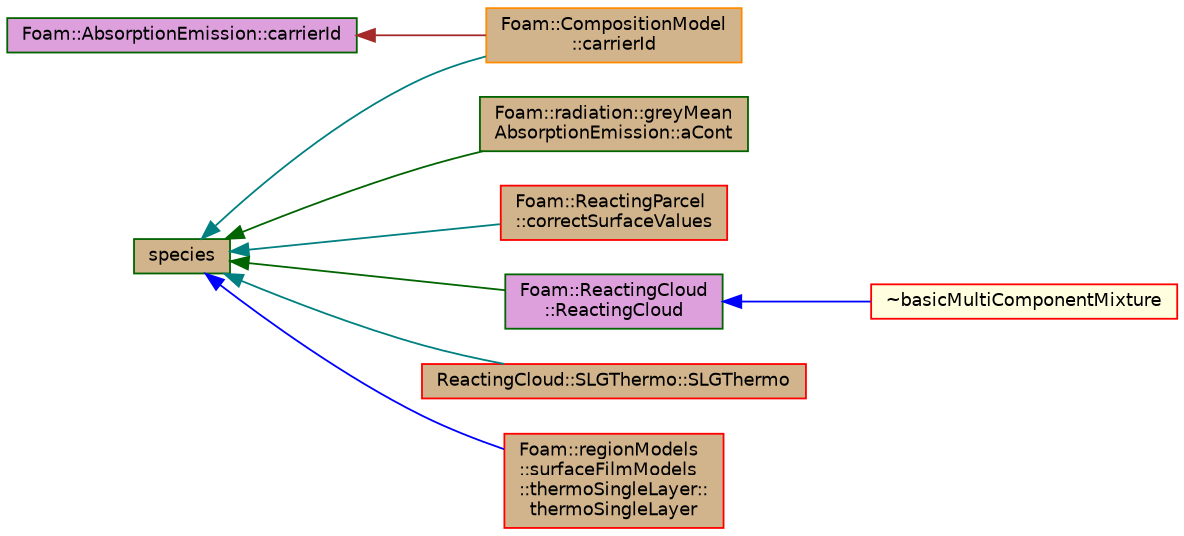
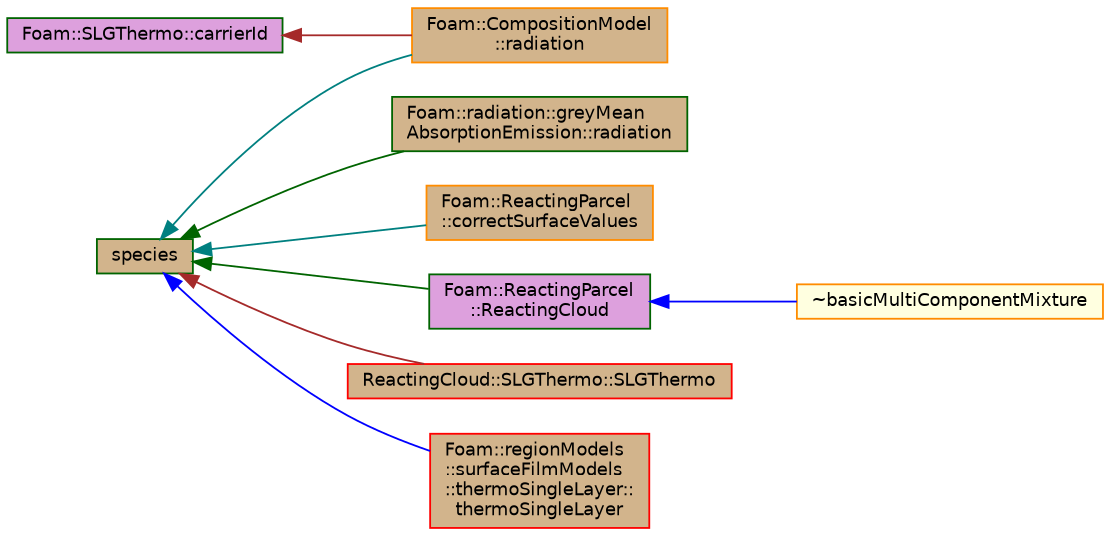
(182, 35) -> (145, 35)
(614, 35) -> (540, 35)
(614, 124) -> (540, 124)
(614, 213) -> (540, 213)
(614, 302) -> (540, 302)
(1024, 302) -> (950, 302)
(371, 329) -> (307, 331)
